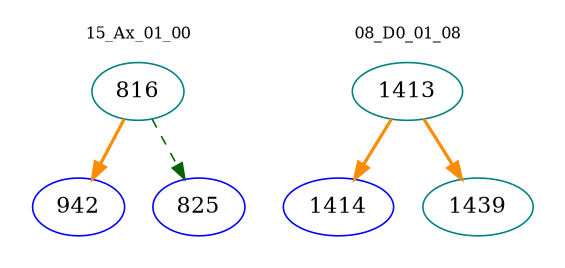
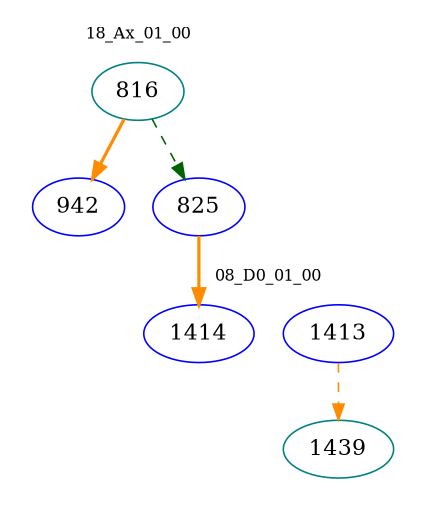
(139, 34) -> (139, 34)
(408, 34) -> (269, 277)
(407, 91) -> (338, 334)
(377, 142) -> (199, 271)
(438, 142) -> (338, 384)
